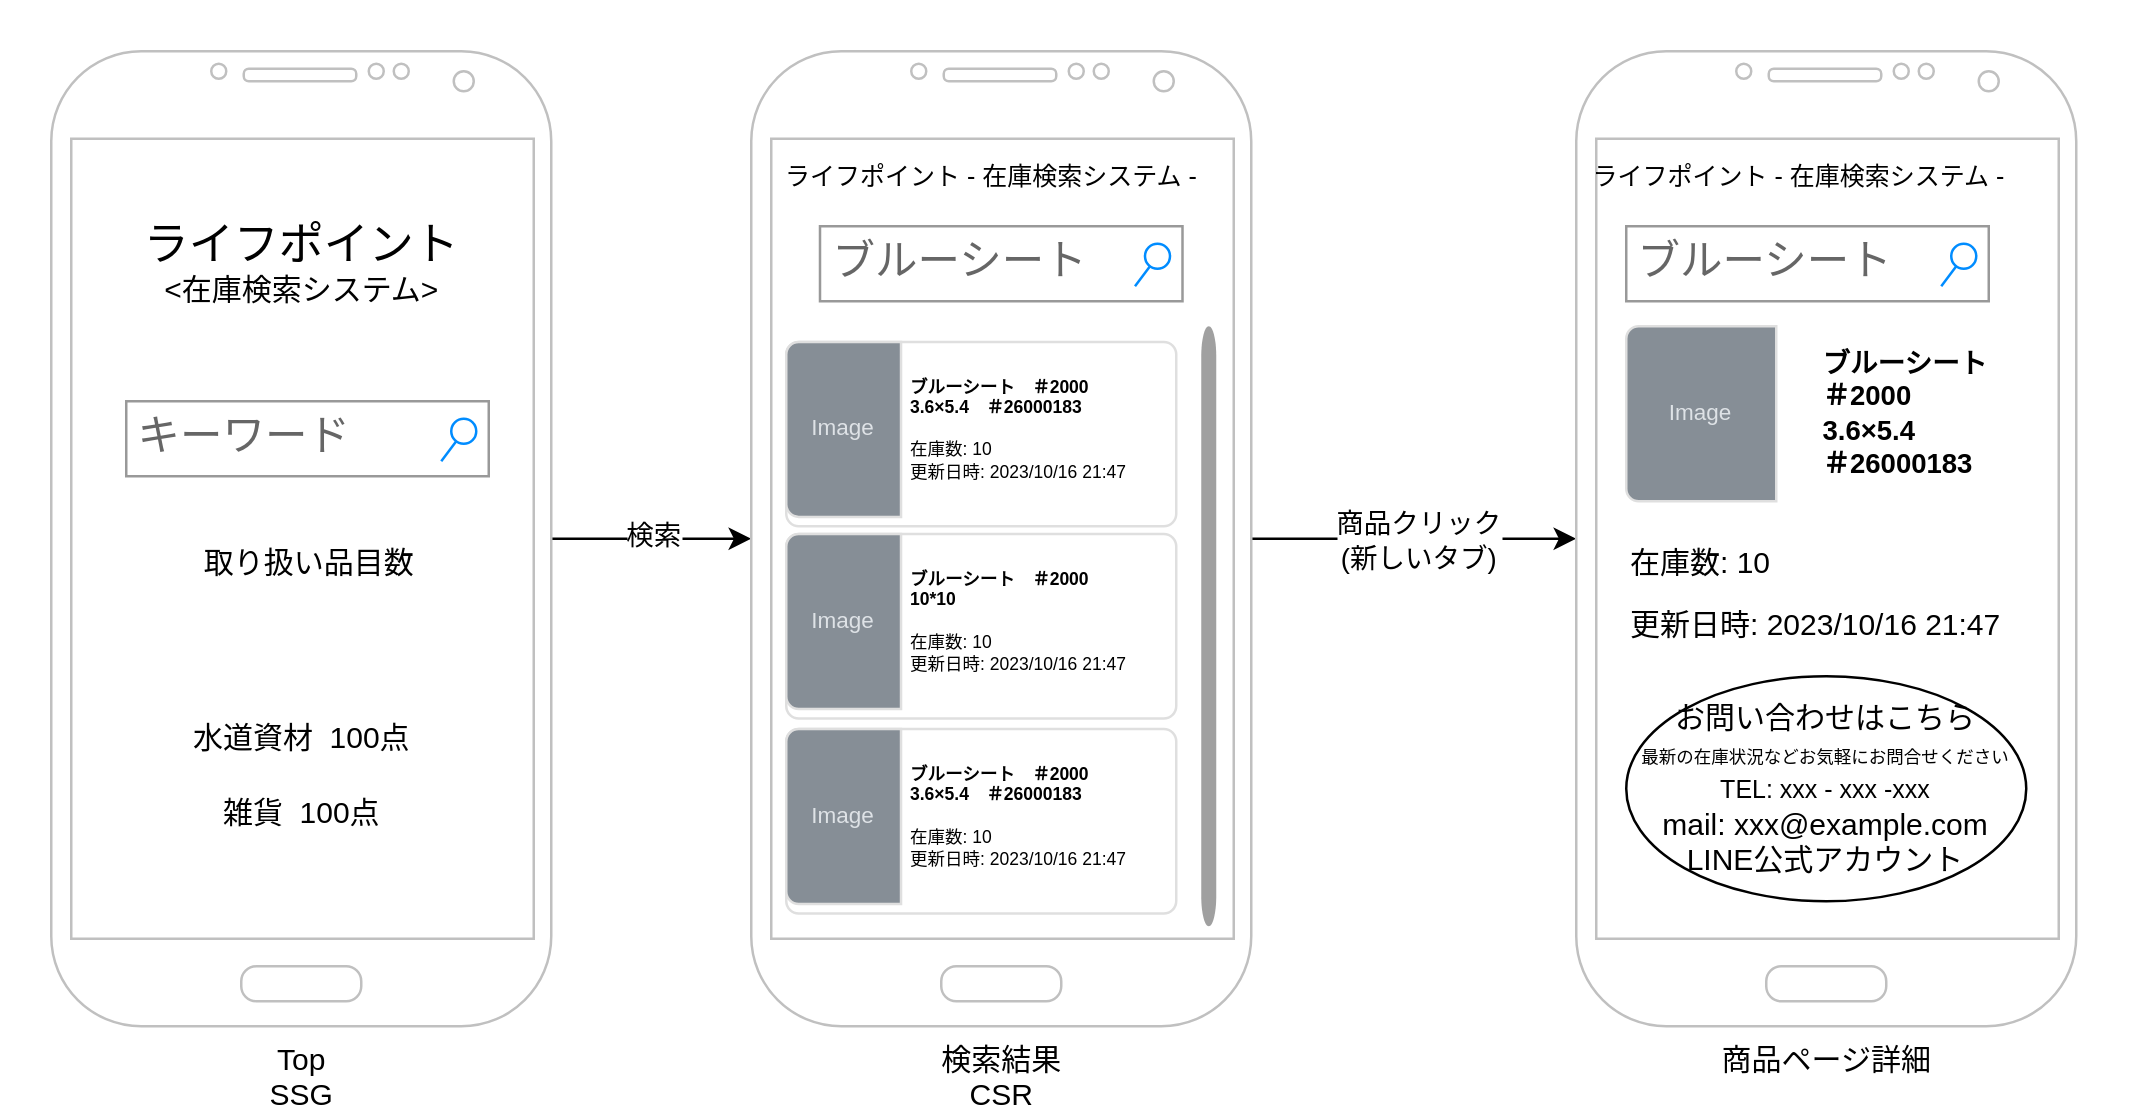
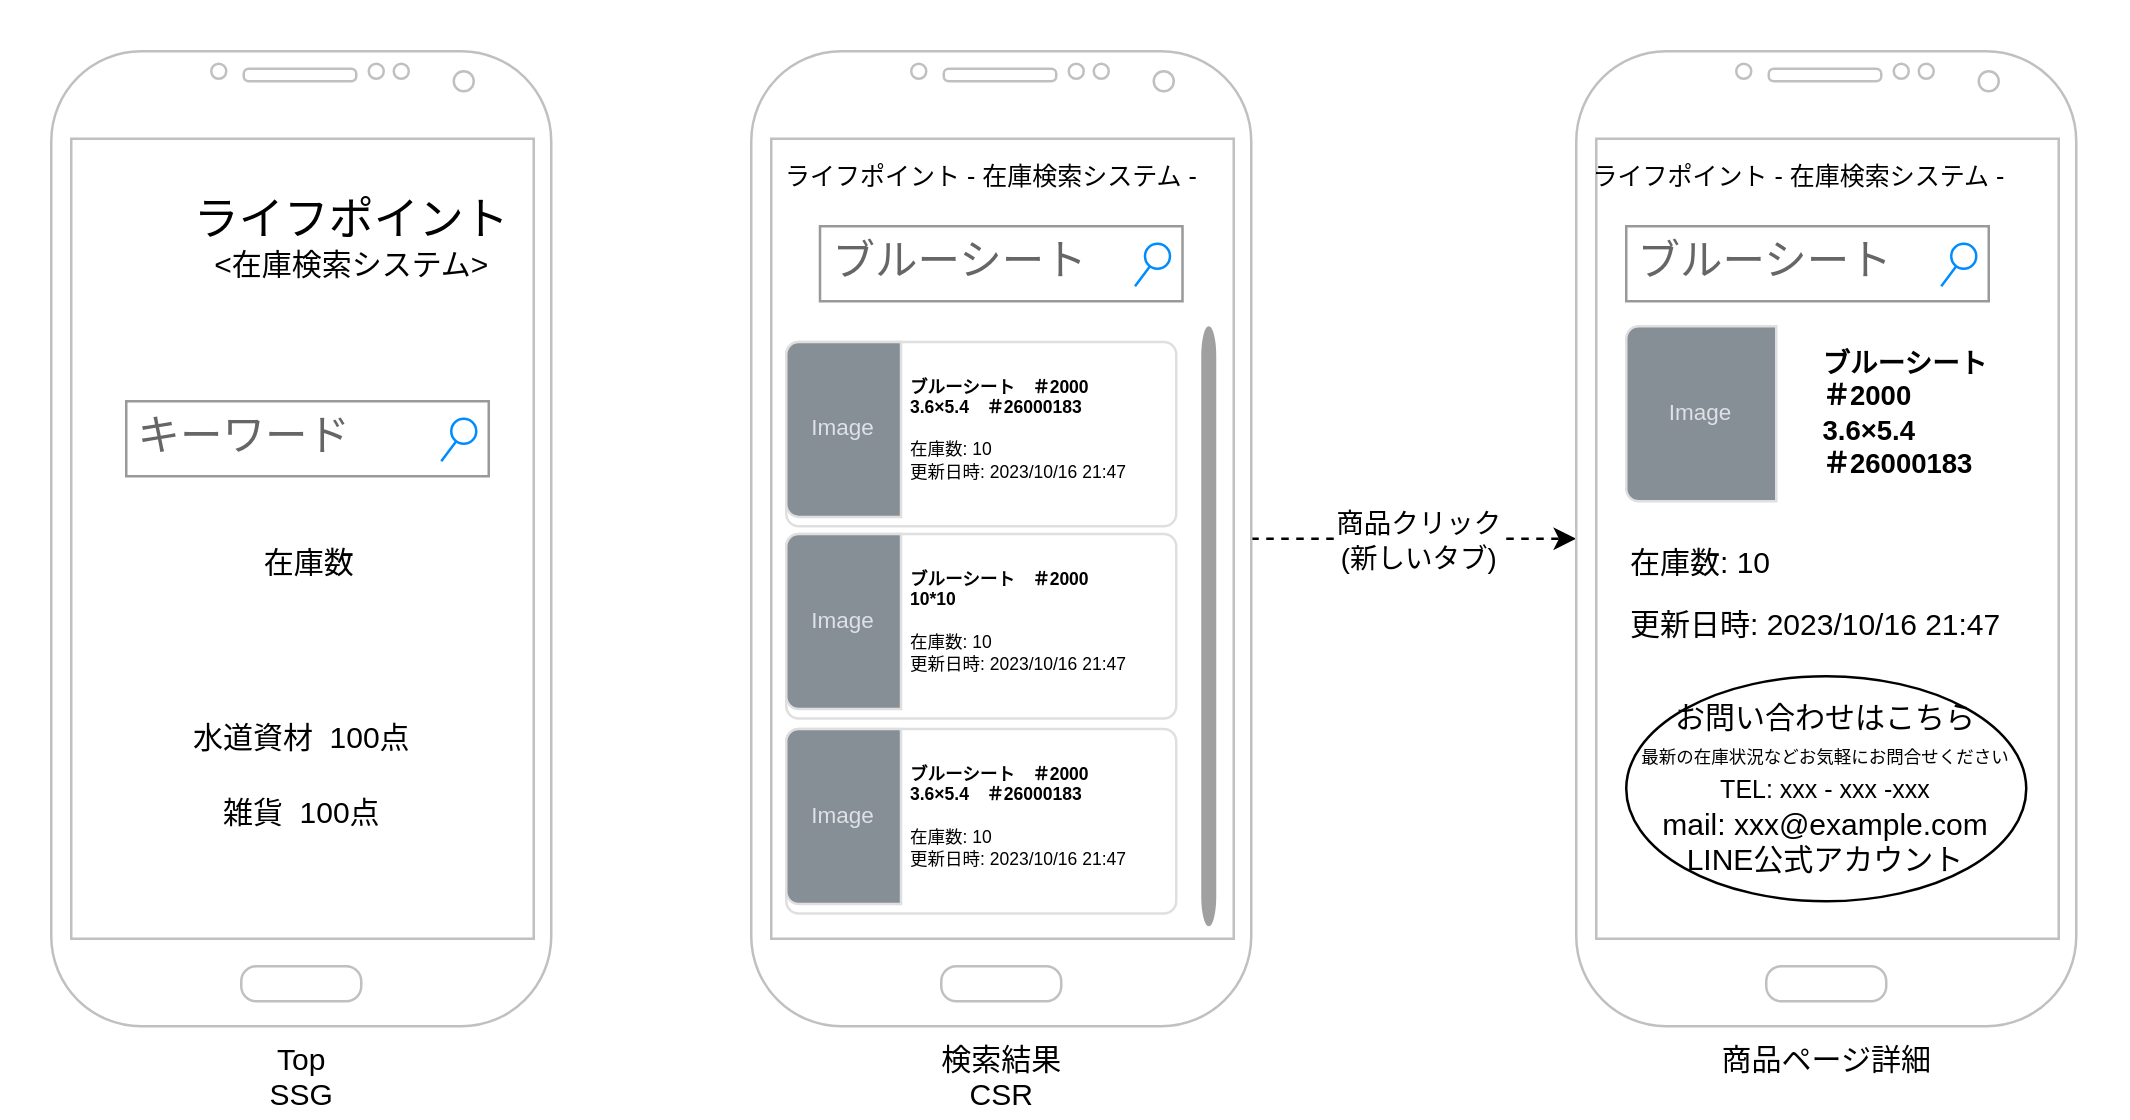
(301, 264) -> (351, 239)
(643, 539) -> none
(1297, 539) -> (1297, 539)
(310, 564) -> (310, 564)
